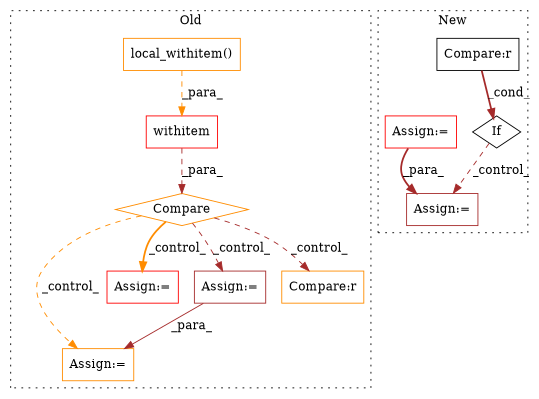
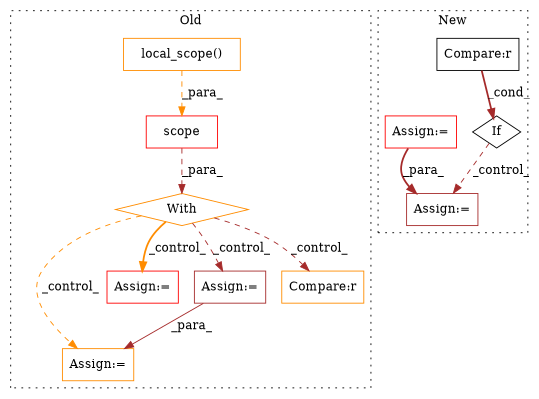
(182, 54) -> (182, 54)
(182, 132) -> (182, 132)
(182, 210) -> (182, 210)
